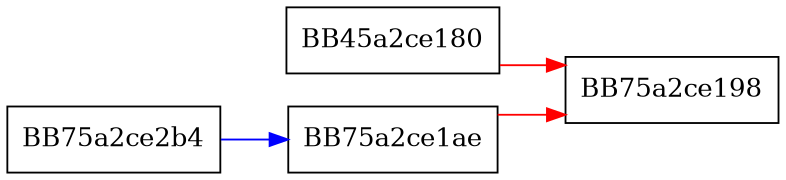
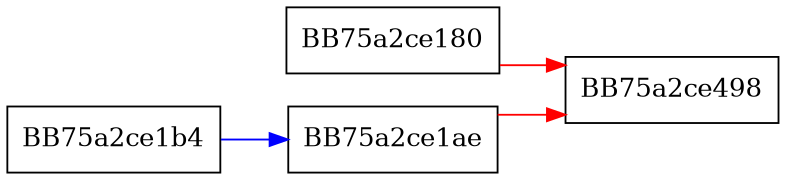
(393, 40) -> (393, 40)
(672, 90) -> (672, 90)
(114, 140) -> (114, 140)
